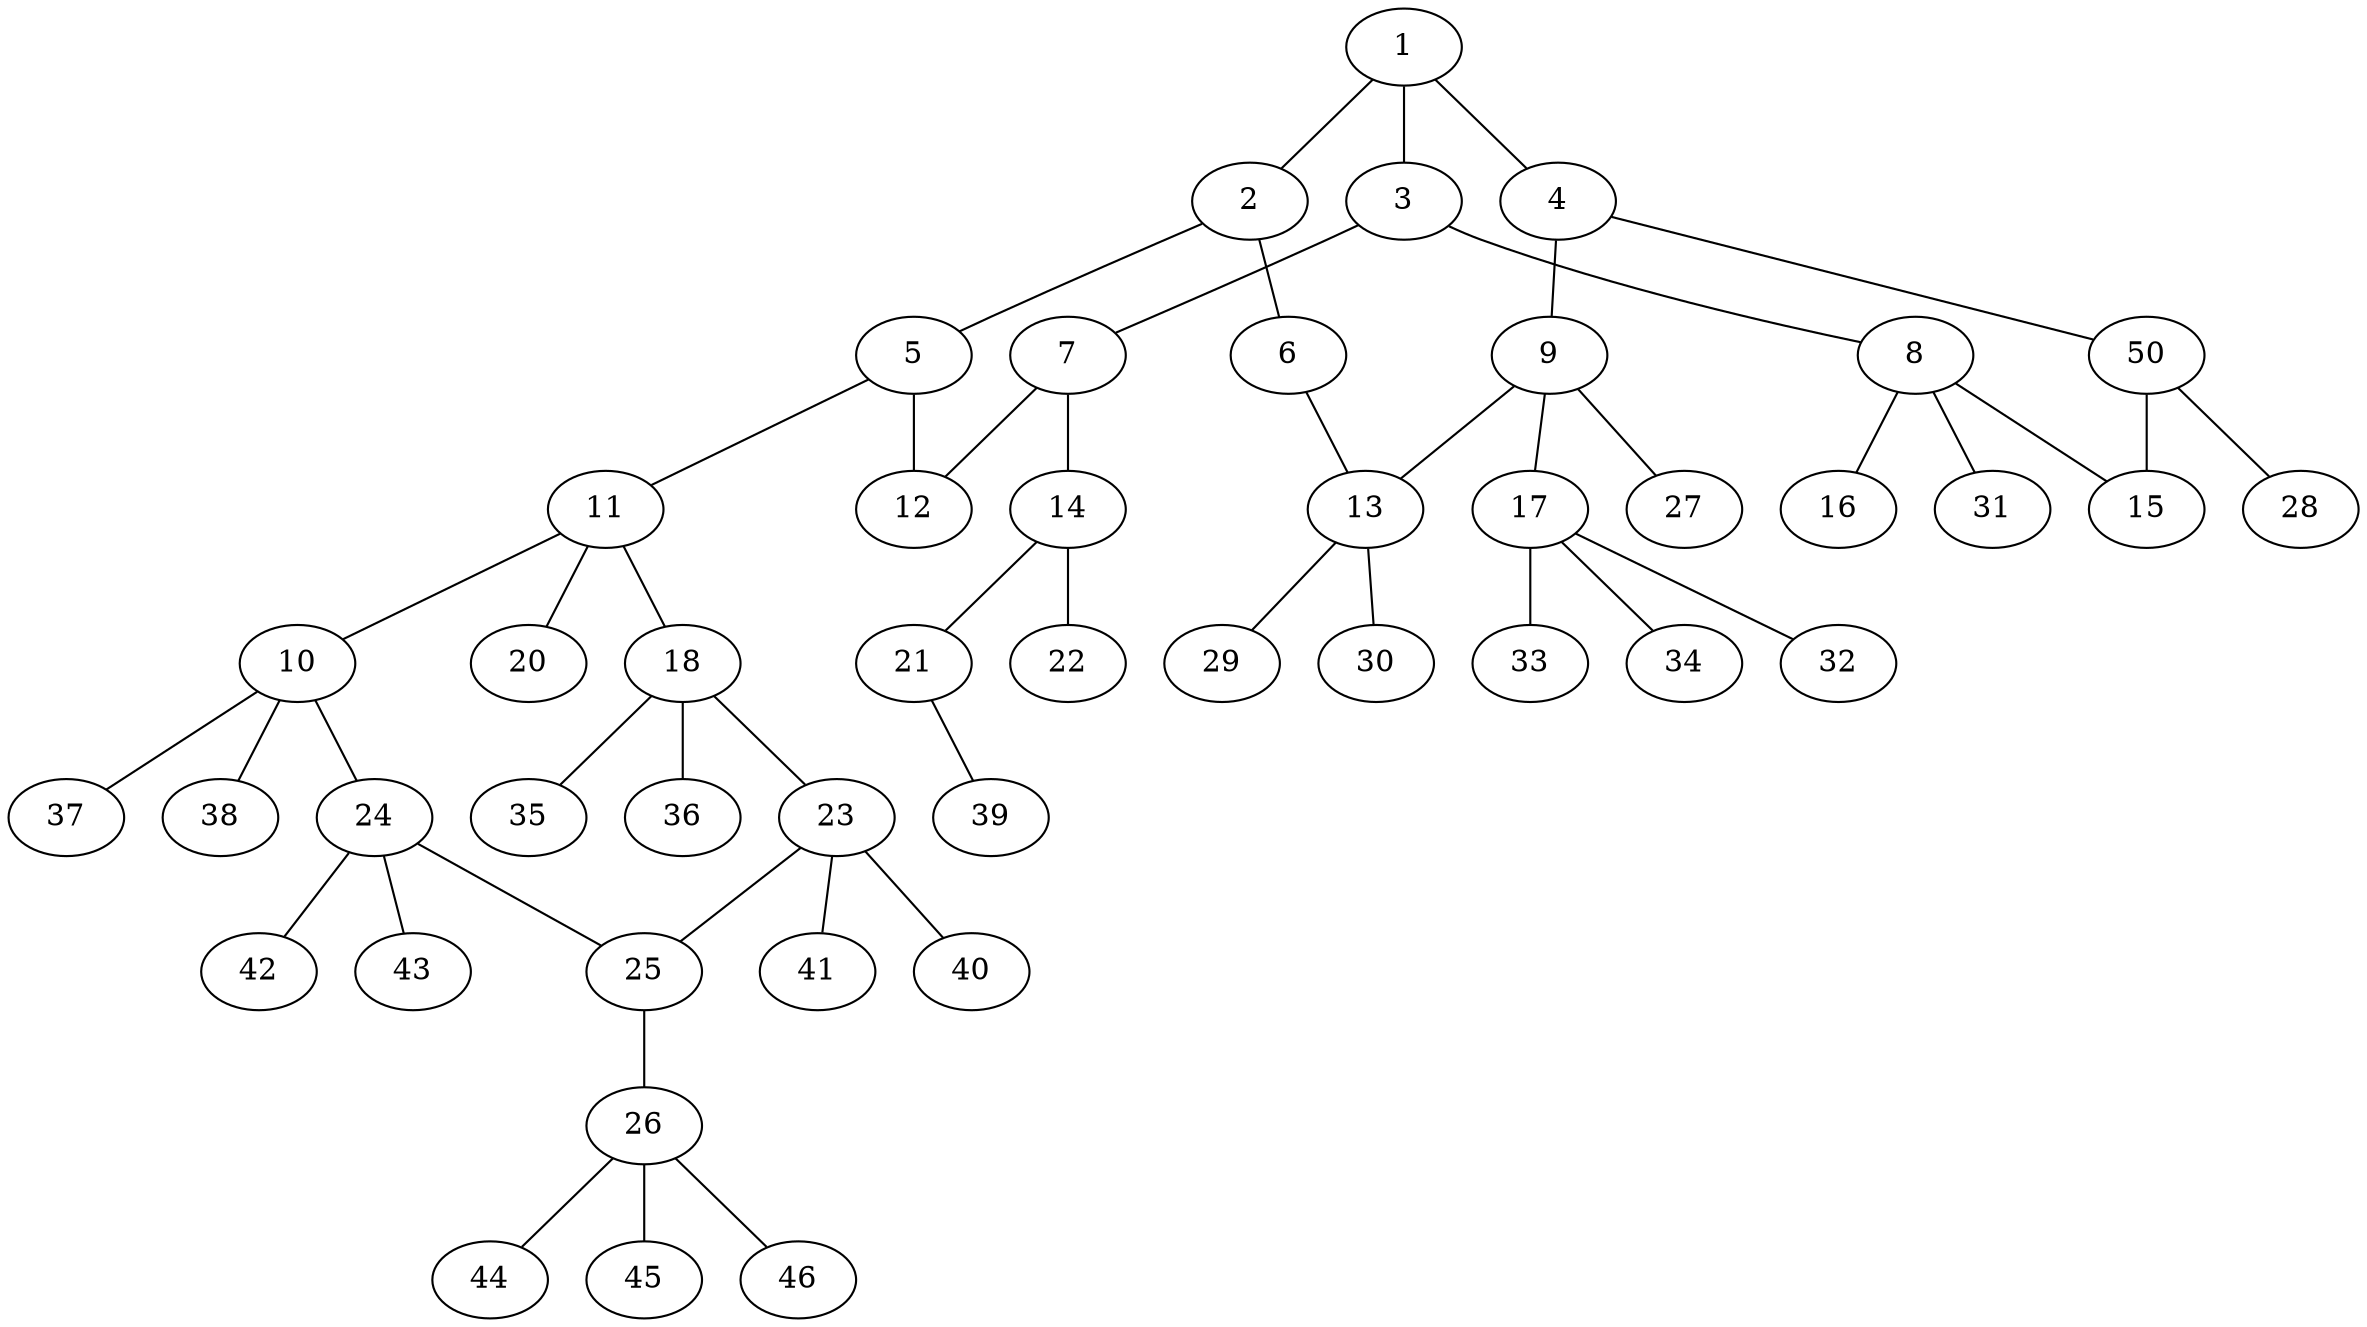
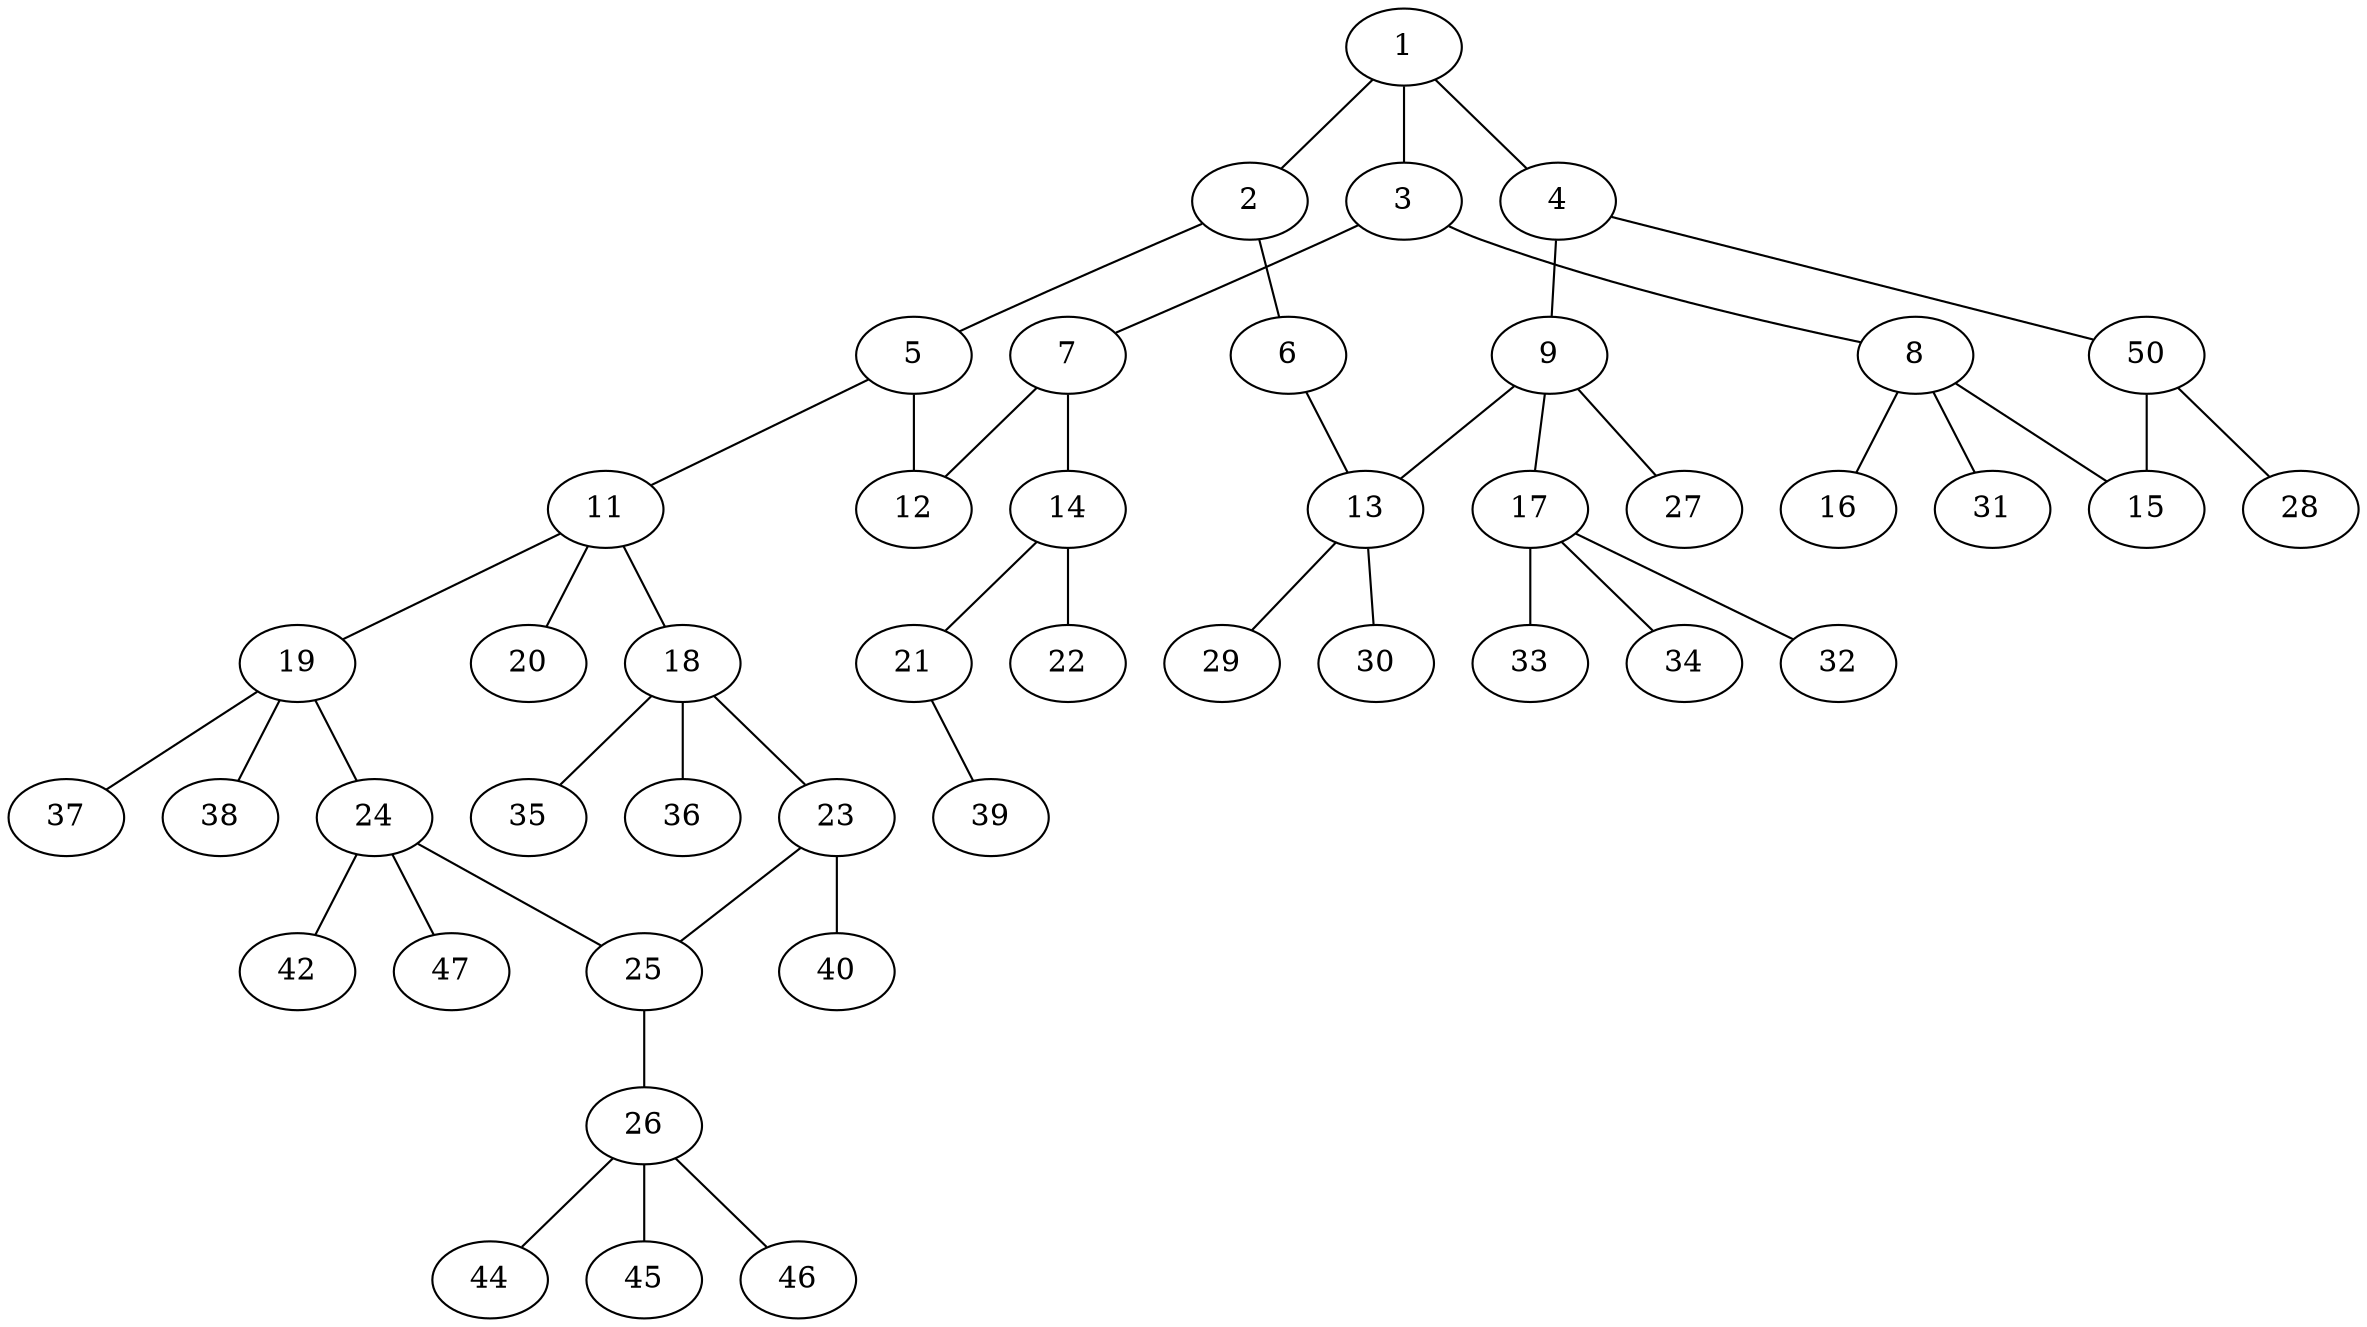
(297, 663) -> (297, 663)
(413, 972) -> (452, 972)
(818, 972) -> none
